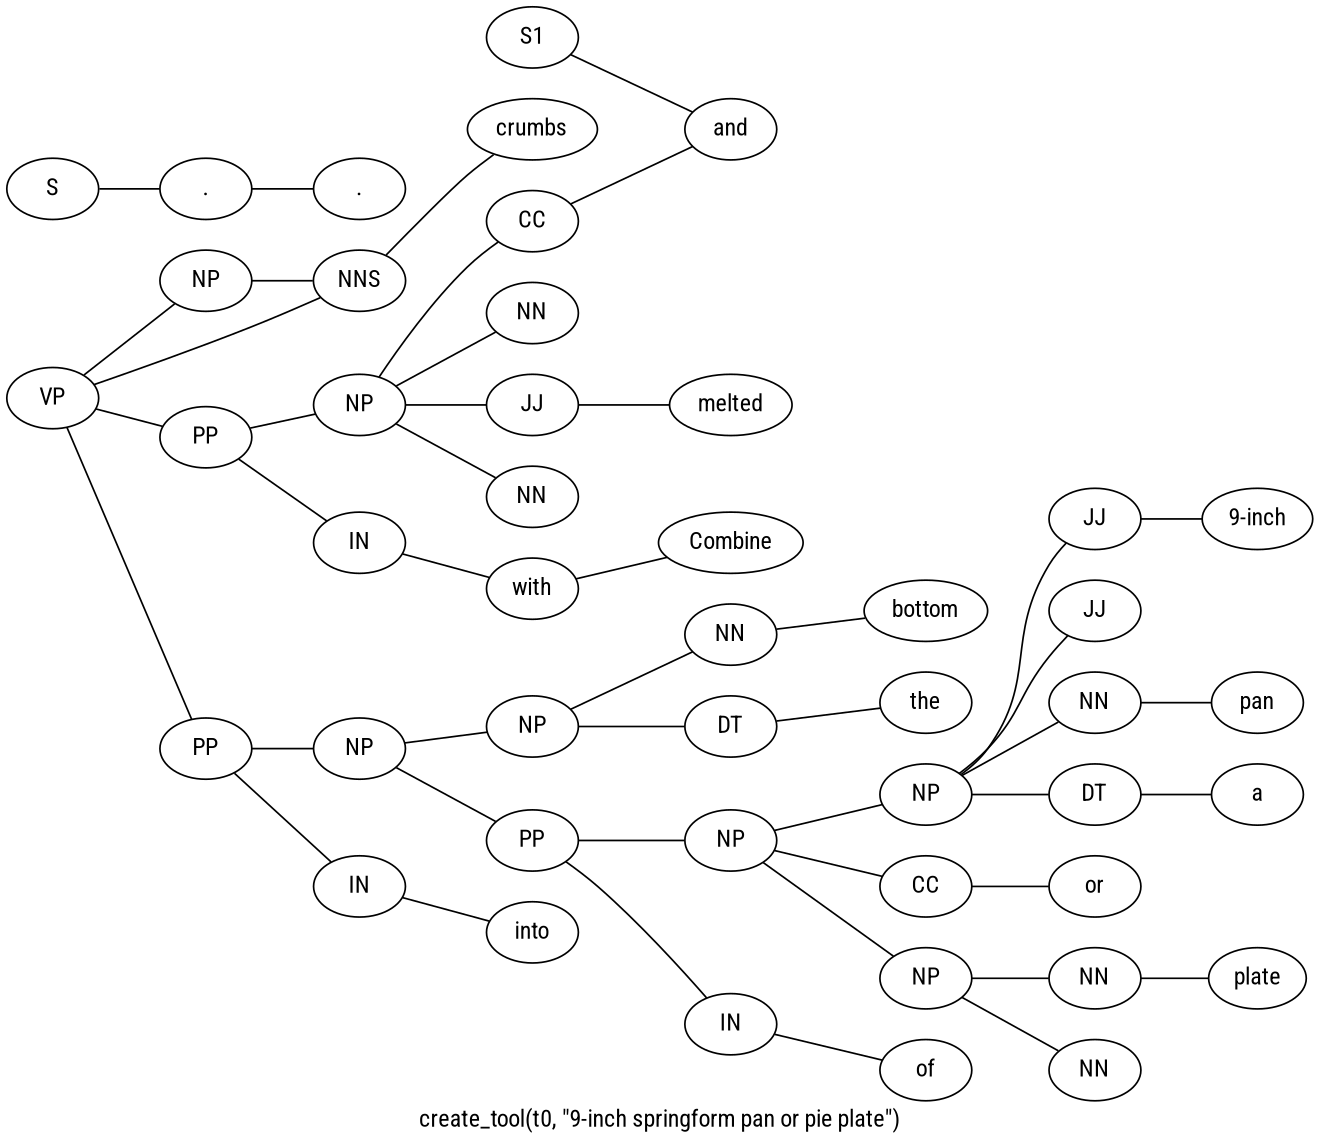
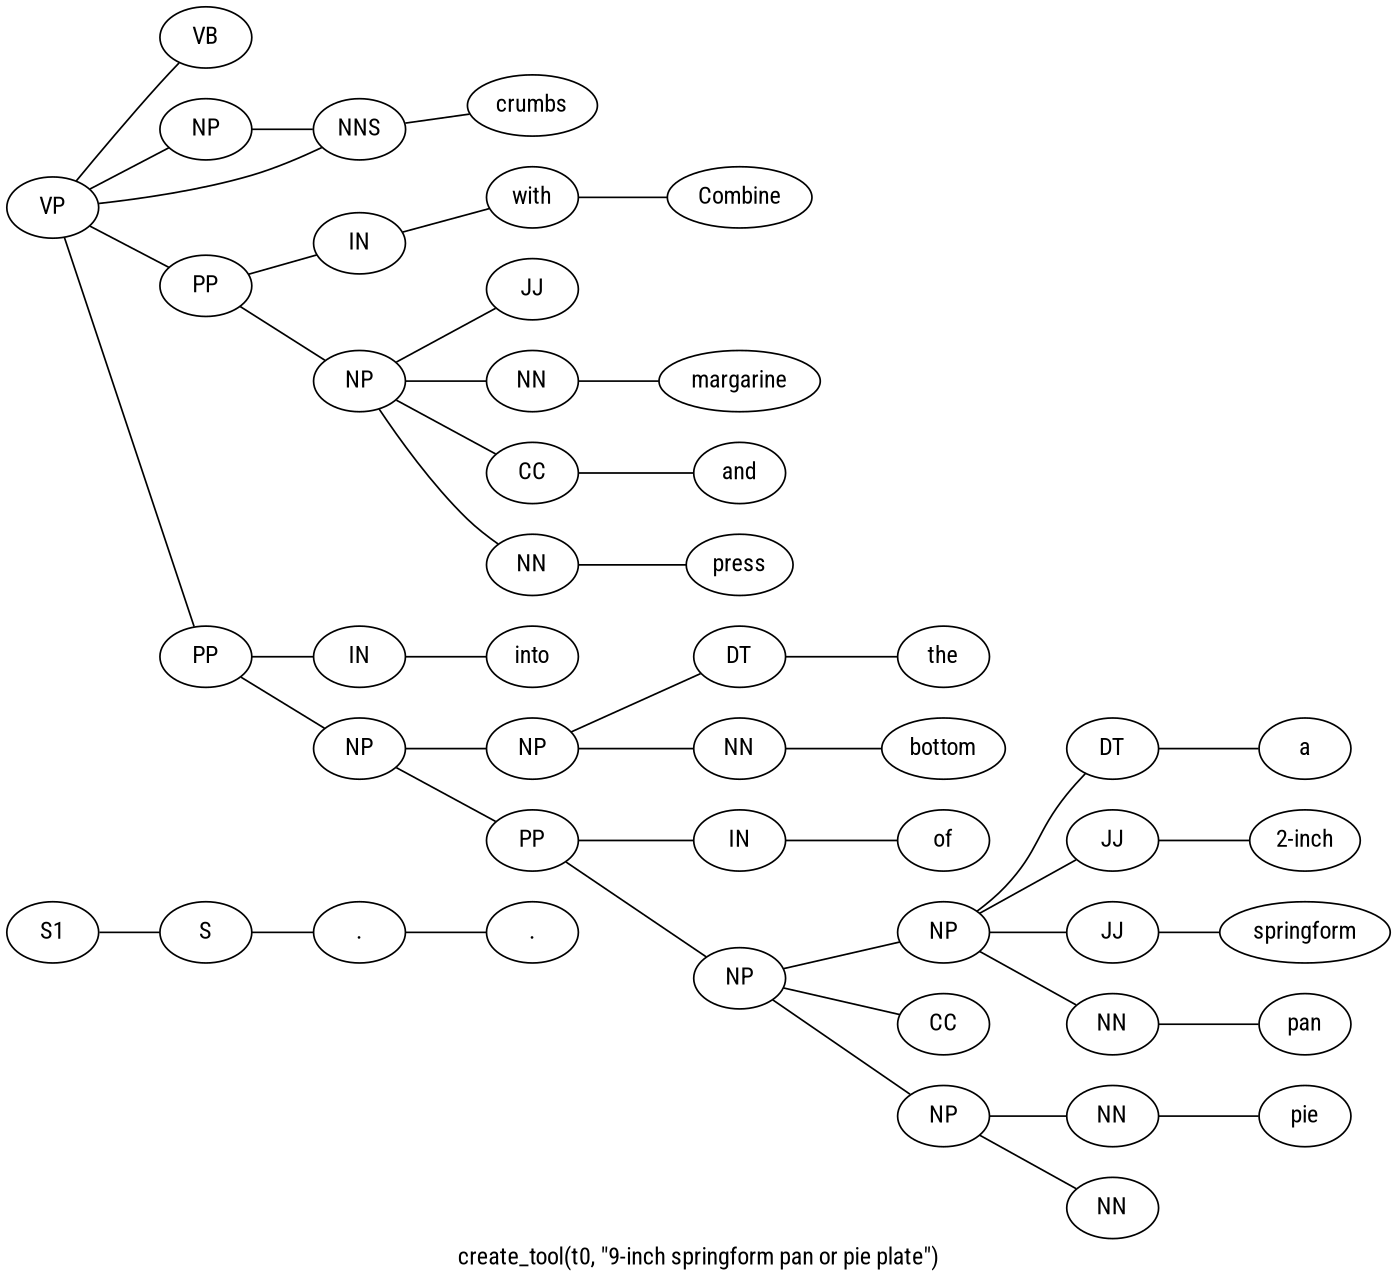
none -> (206, 37)
(632, 83) -> (130, 932)
none -> (740, 381)
(731, 405) -> none
(1257, 519) -> (1305, 840)
none -> (740, 565)
(1095, 886) -> none
none -> (1305, 932)
(1257, 978) -> none
none -> (1305, 1116)
